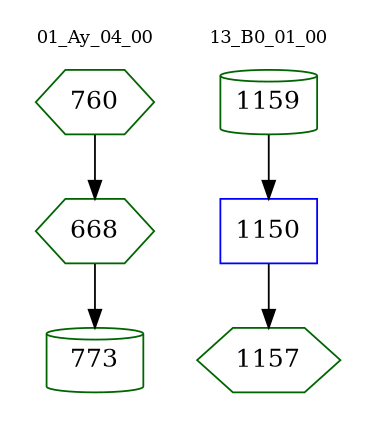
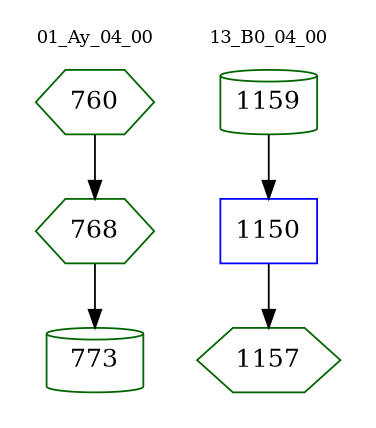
(269, 39) -> (269, 39)
(95, 231) -> (95, 231)
